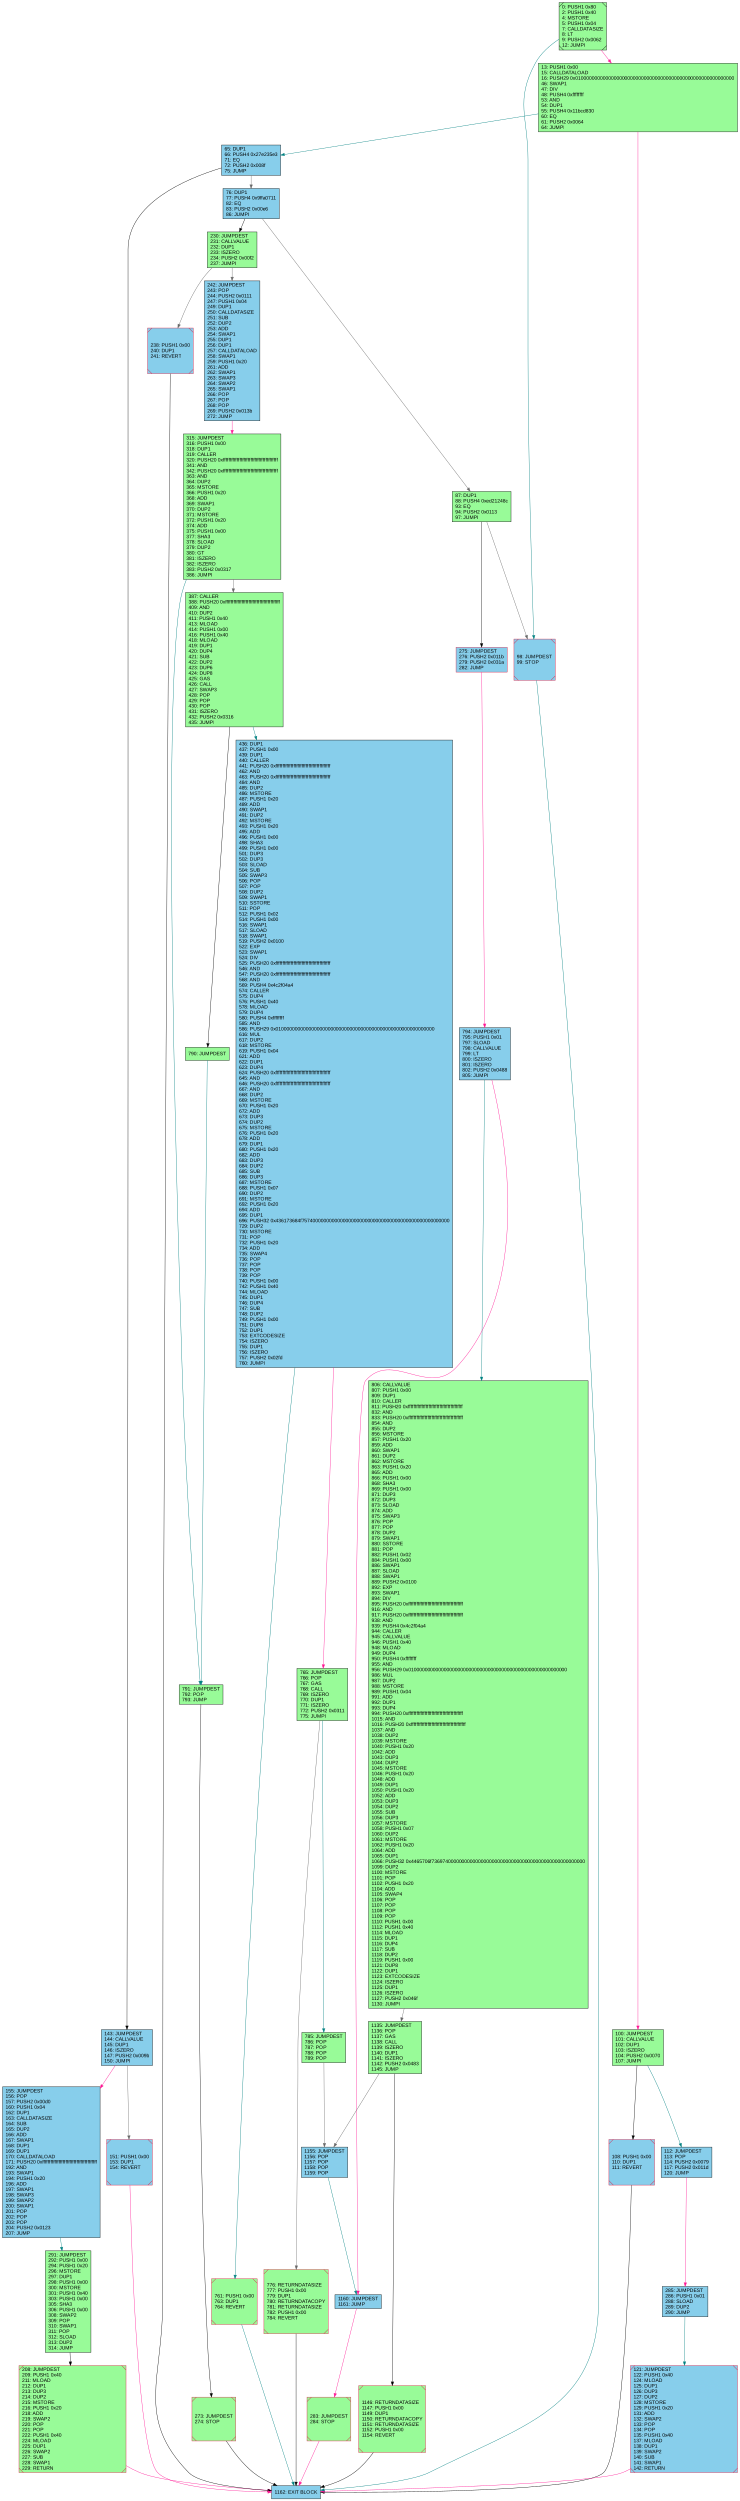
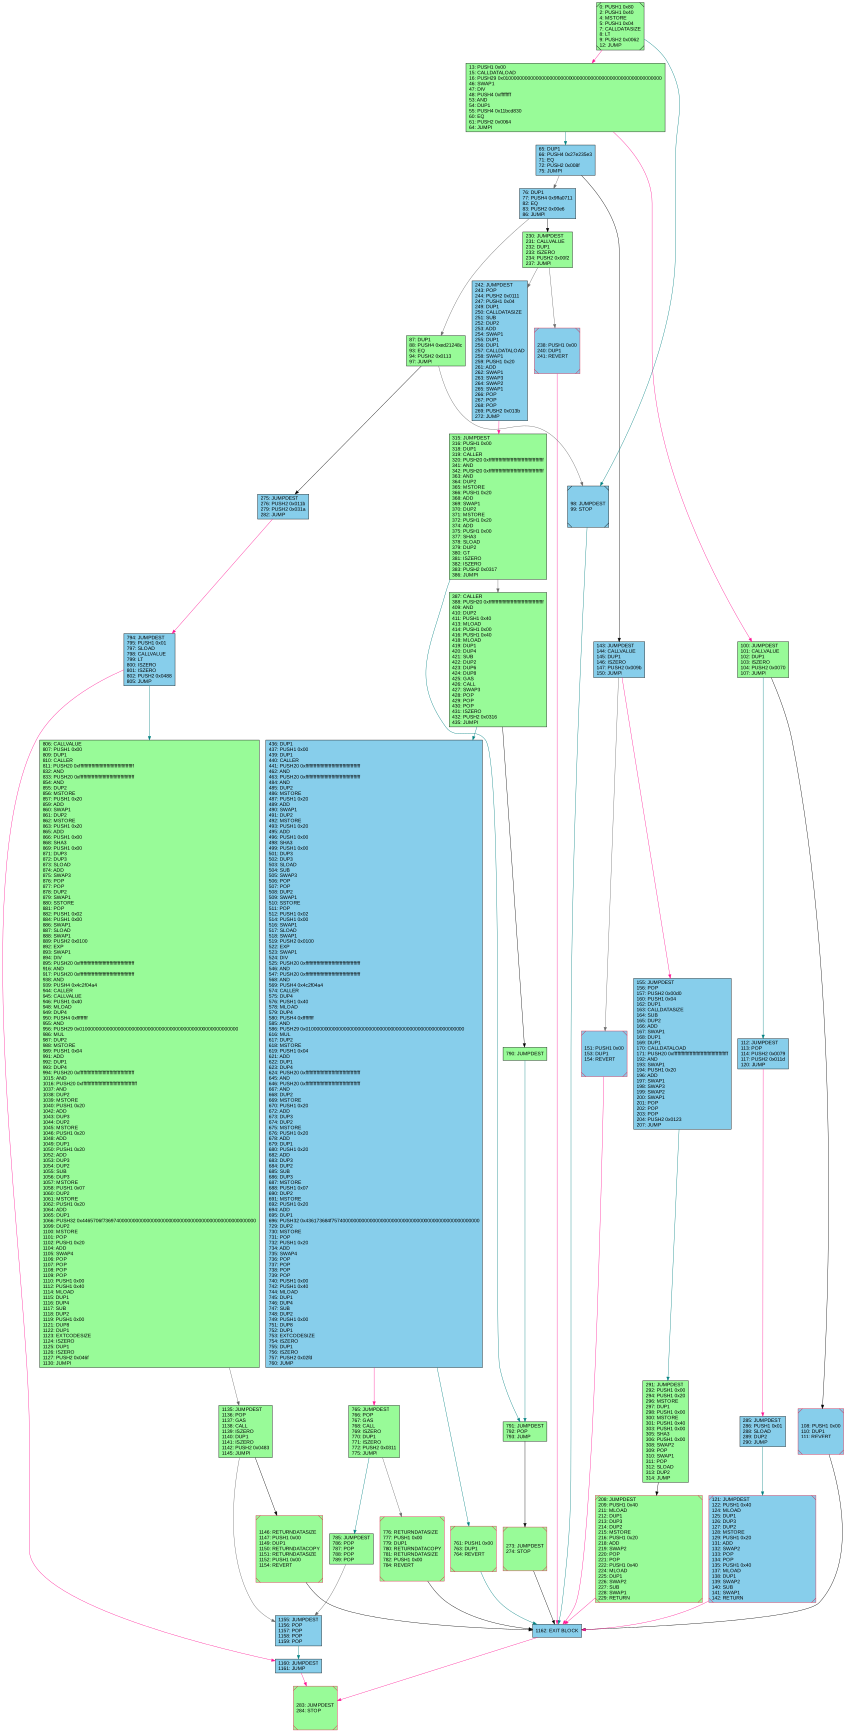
(482, 660) -> (283, 507)
(535, 660) -> (588, 507)
(164, 1469) -> (557, 997)
(310, 2462) -> (439, 1668)
